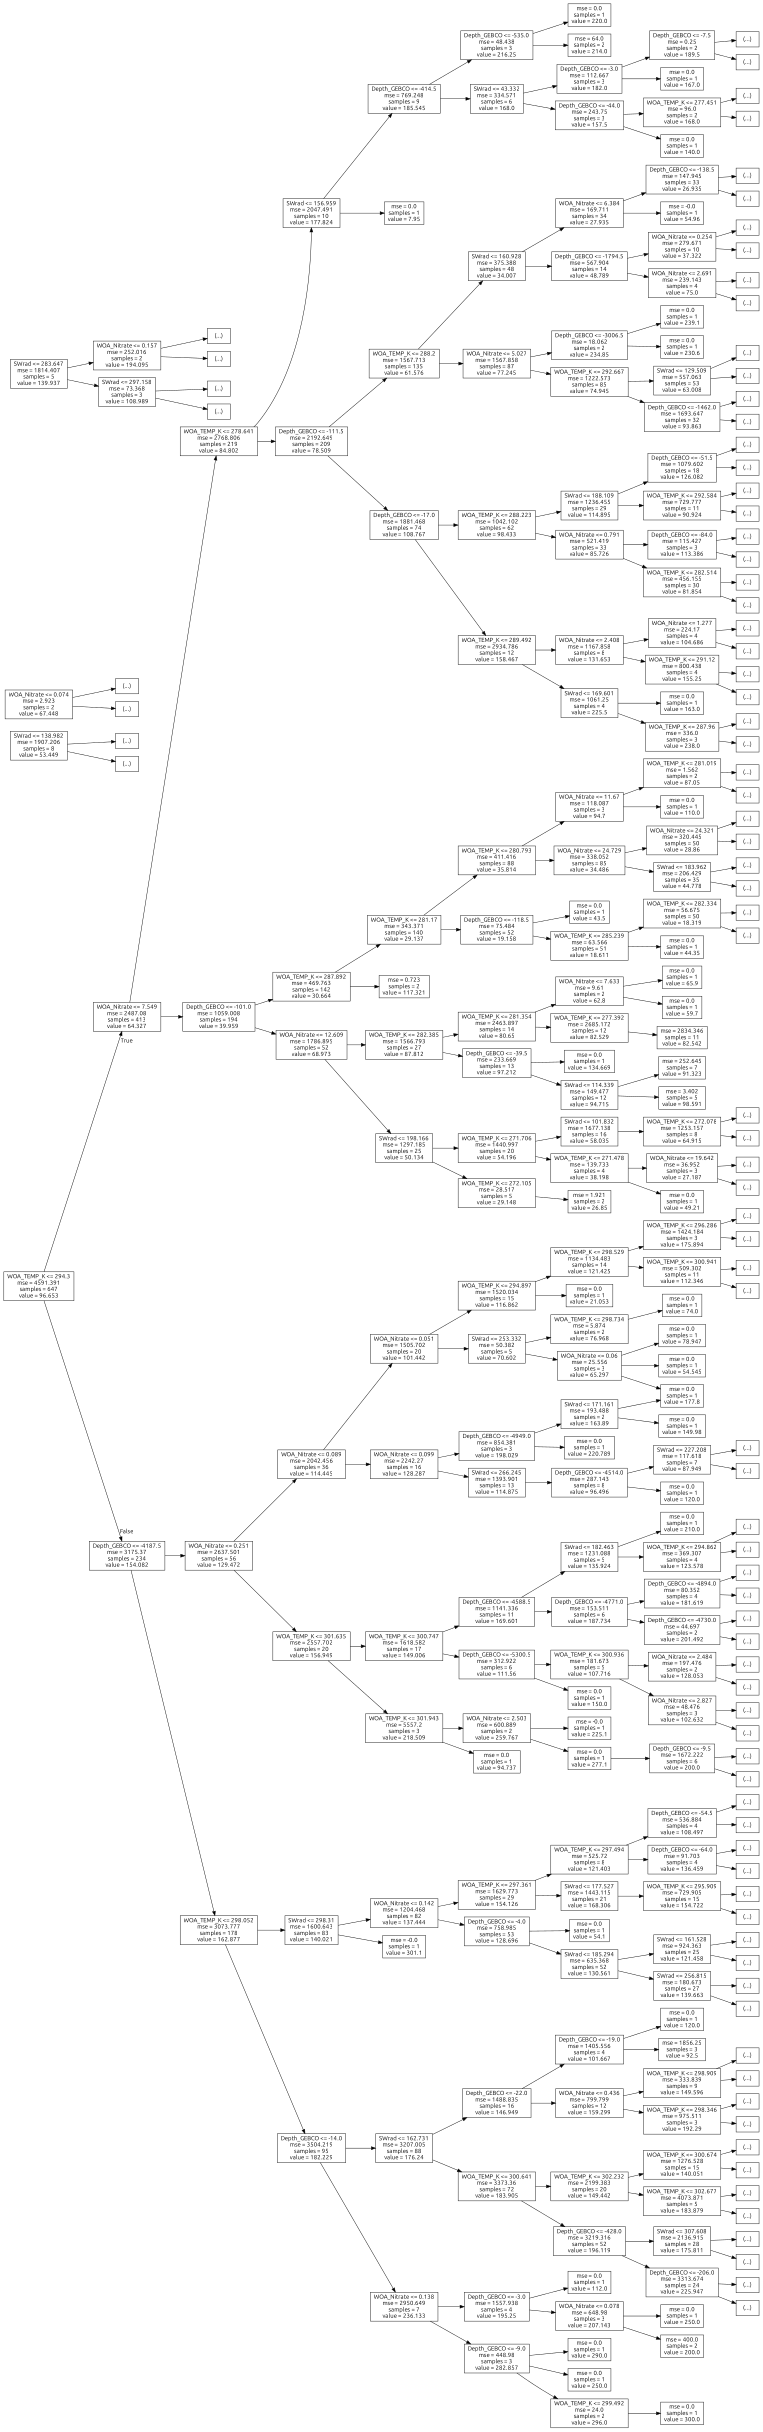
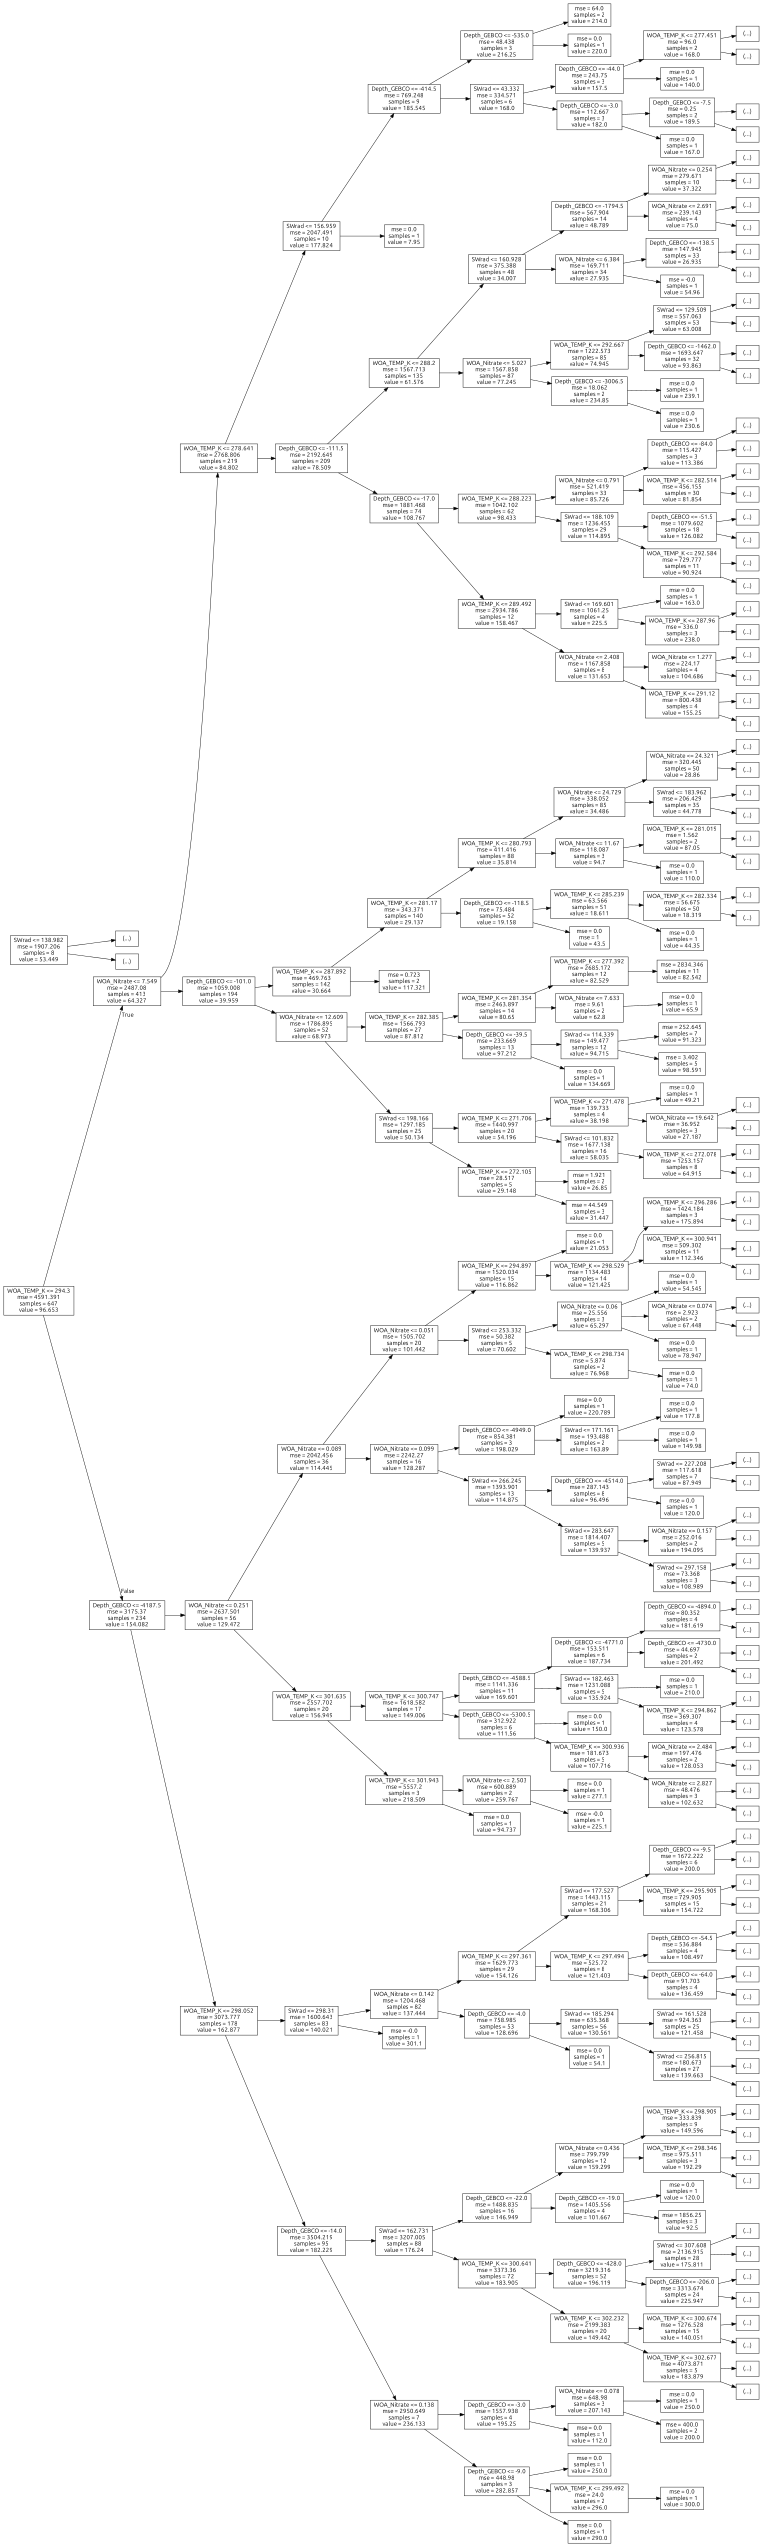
(589, 912) -> (589, 938)
(682, 1007) -> none
none -> (589, 1212)
(639, 1382) -> (633, 1316)
none -> (541, 1515)
(628, 1758) -> (632, 1882)
(589, 1964) -> (589, 2024)
